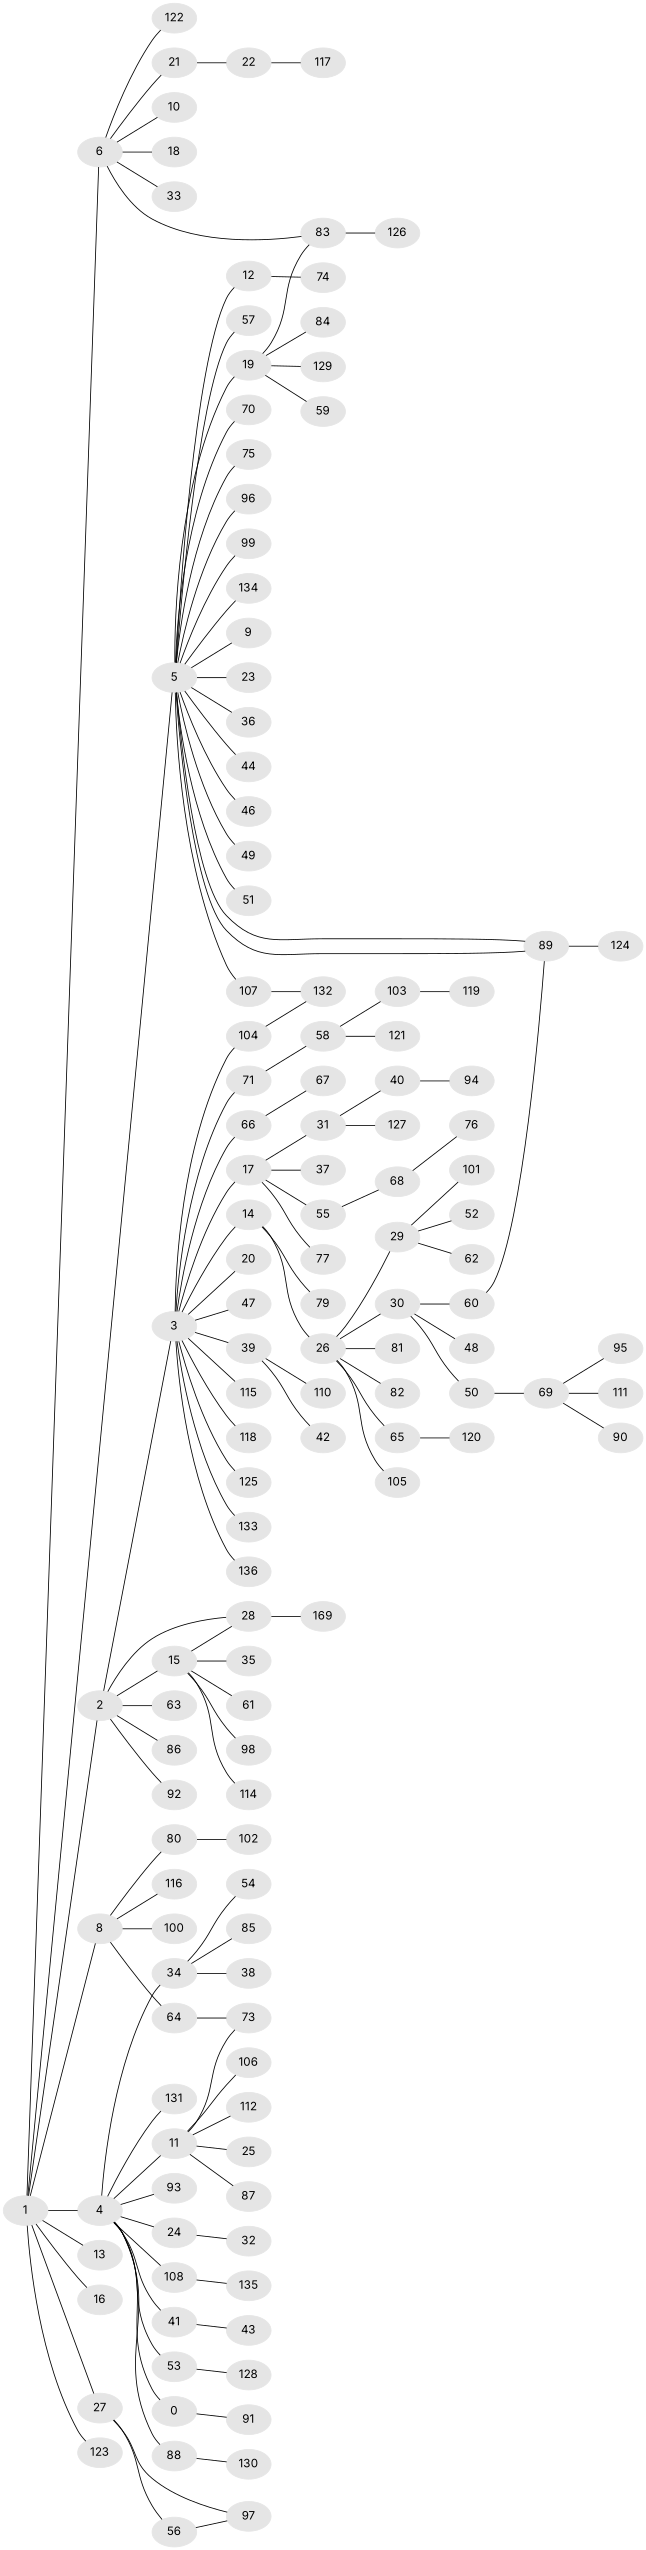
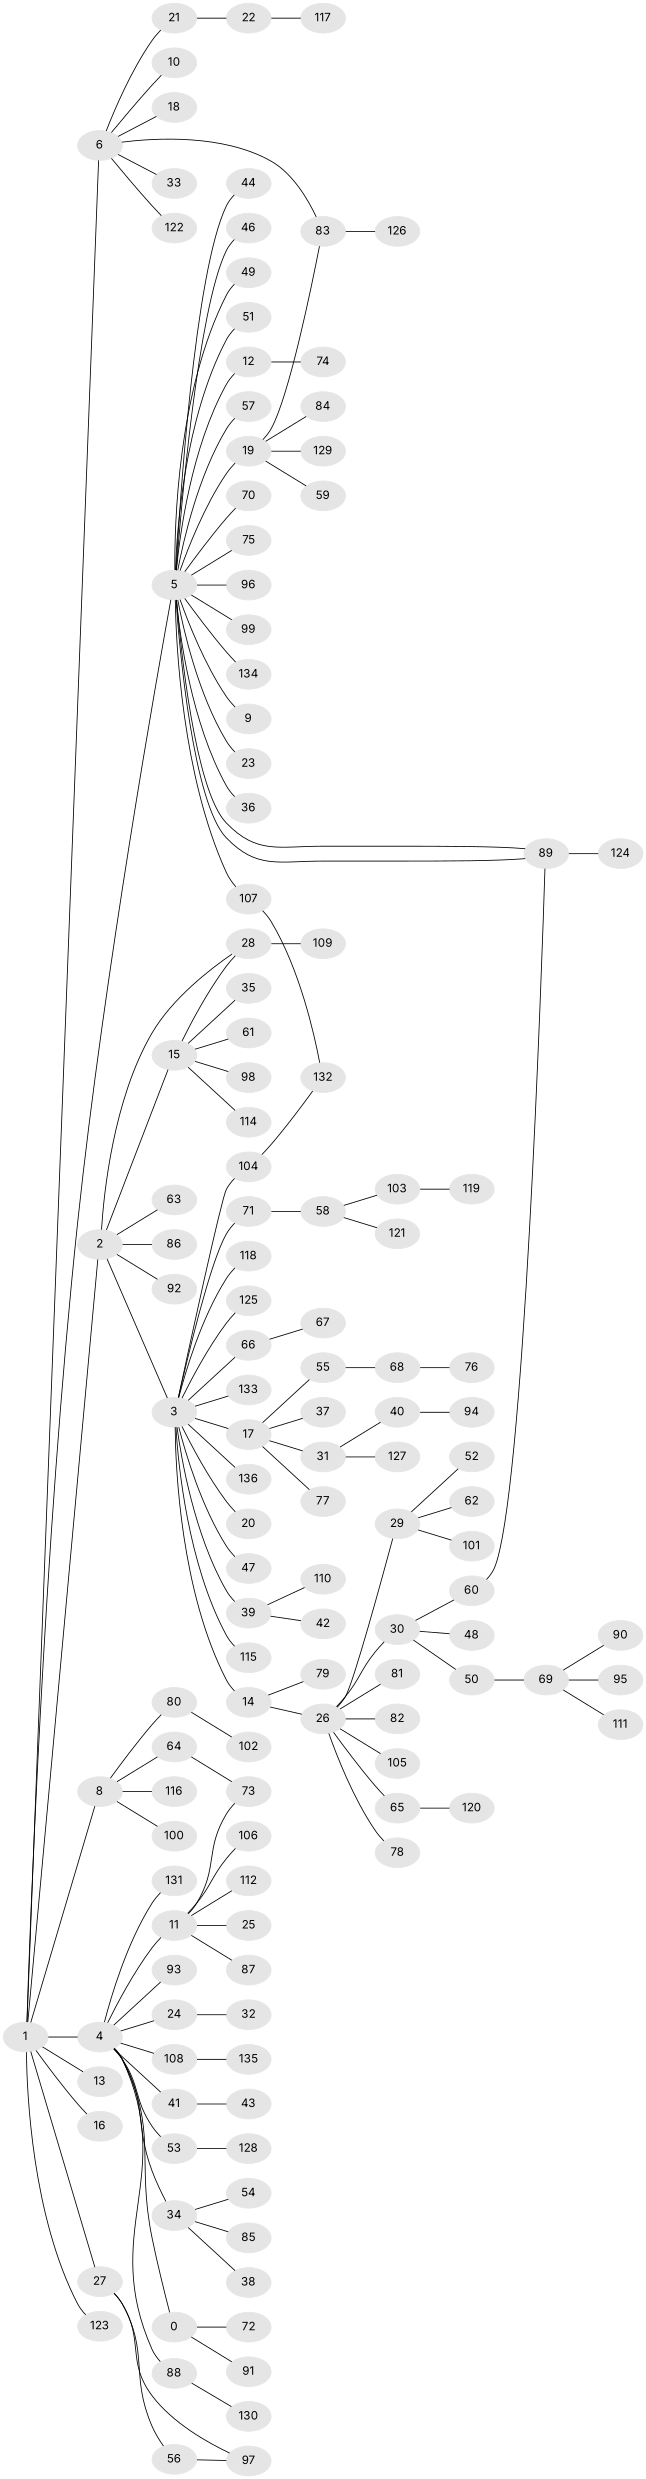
(323, 1616) -> (323, 944)
none -> (397, 1853)
none -> (249, 2327)
